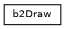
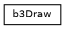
(33, 15) -> (33, 15)
